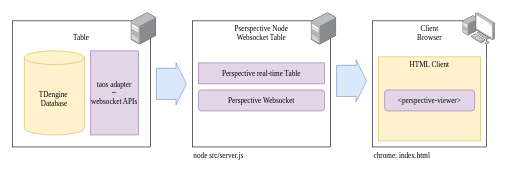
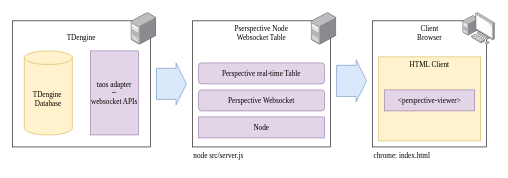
(81, 29) -> (81, 29)
(261, 73) -> (261, 73)
(54, 93) -> (48, 93)
(429, 100) -> (429, 100)
none -> (261, 127)
